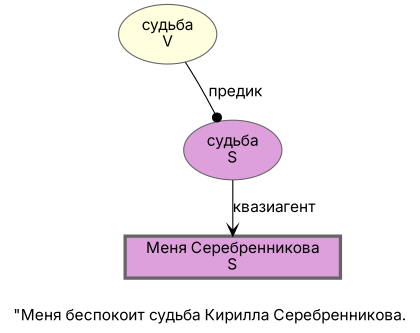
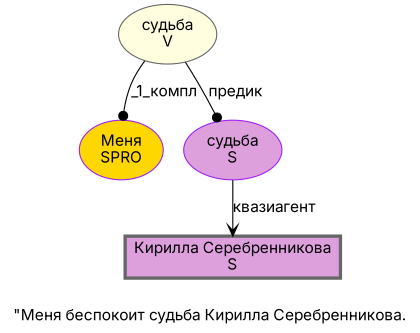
none -> (121, 150)
(233, 150) -> (233, 150)
(233, 257) -> (233, 257)
